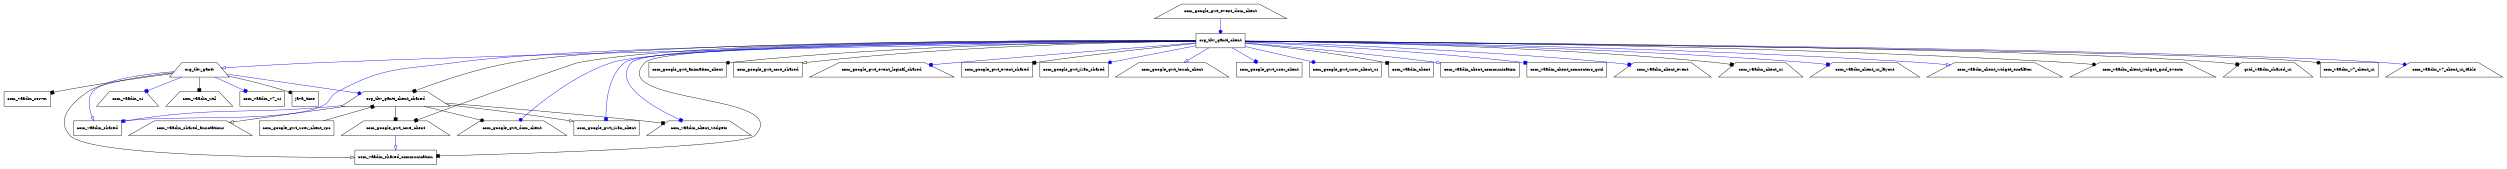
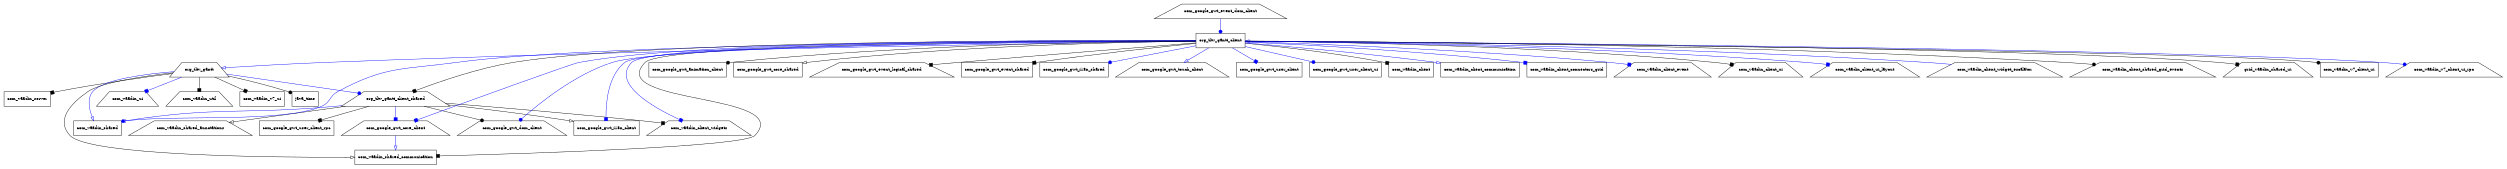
(1613, 49) -> (1600, 48)
(1065, 53) -> (1065, 53)
(625, 56) -> (625, 56)
(2143, 70) -> (2143, 70)
(2444, 70) -> (2444, 70)
(229, 84) -> (229, 84)
(396, 112) -> (396, 112)
(347, 114) -> (346, 113)
